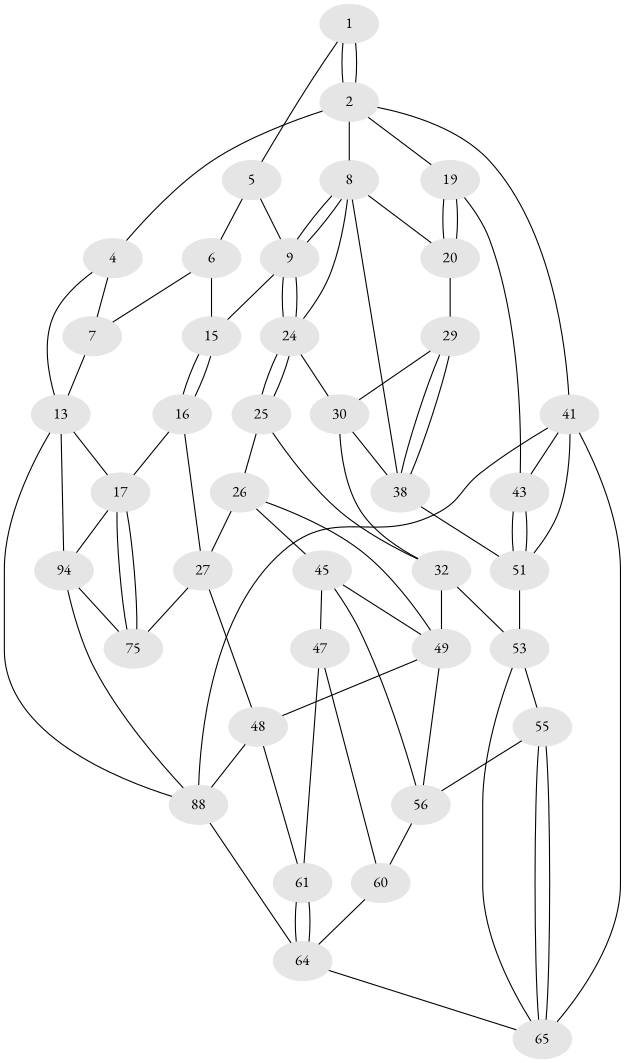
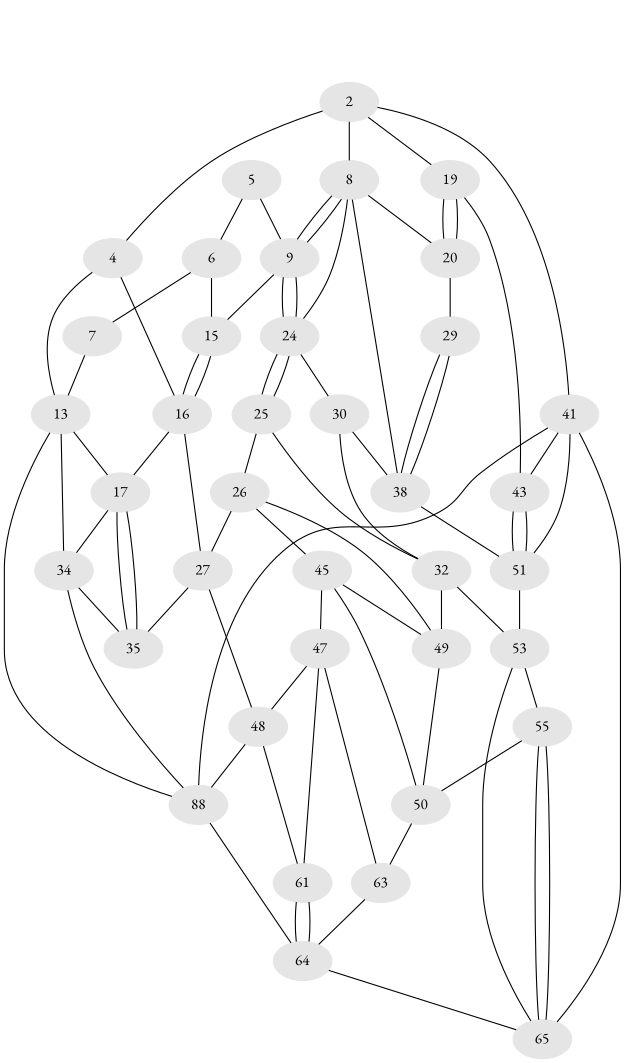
(349, 24) -> none
(102, 297) -> (148, 336)
(395, 375) -> none
(64, 571) -> (64, 571)
(133, 649) -> (133, 649)
(350, 688) -> (289, 688)
(421, 805) -> (421, 805)
(381, 883) -> (381, 883)
